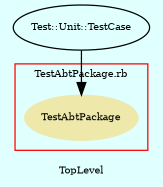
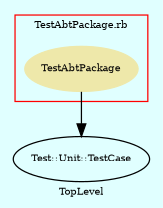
(81, 72) -> (81, 109)
